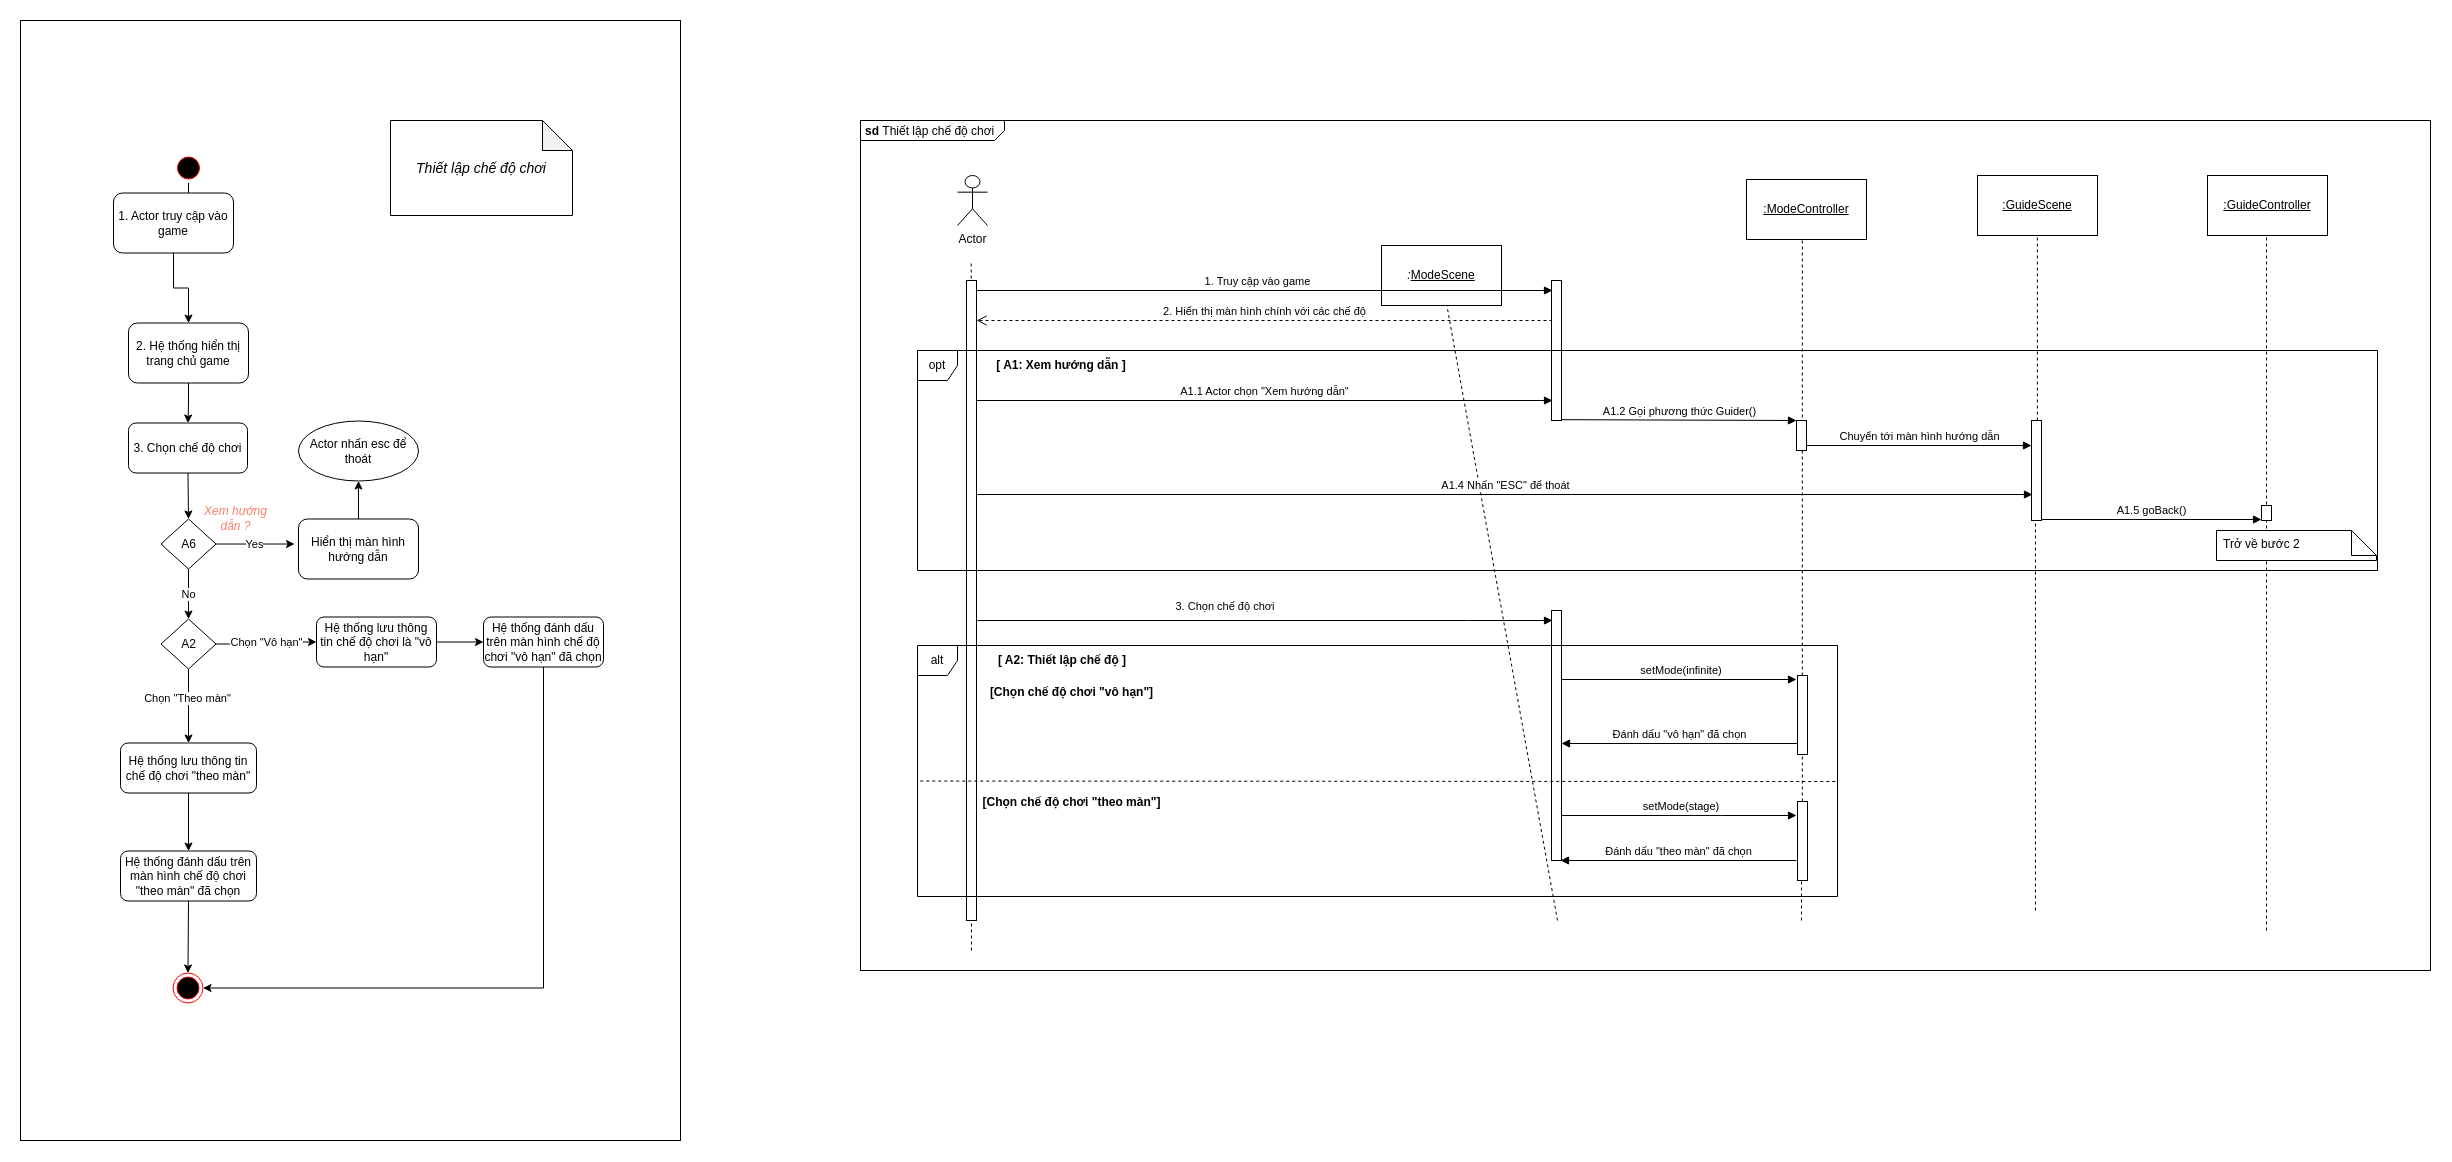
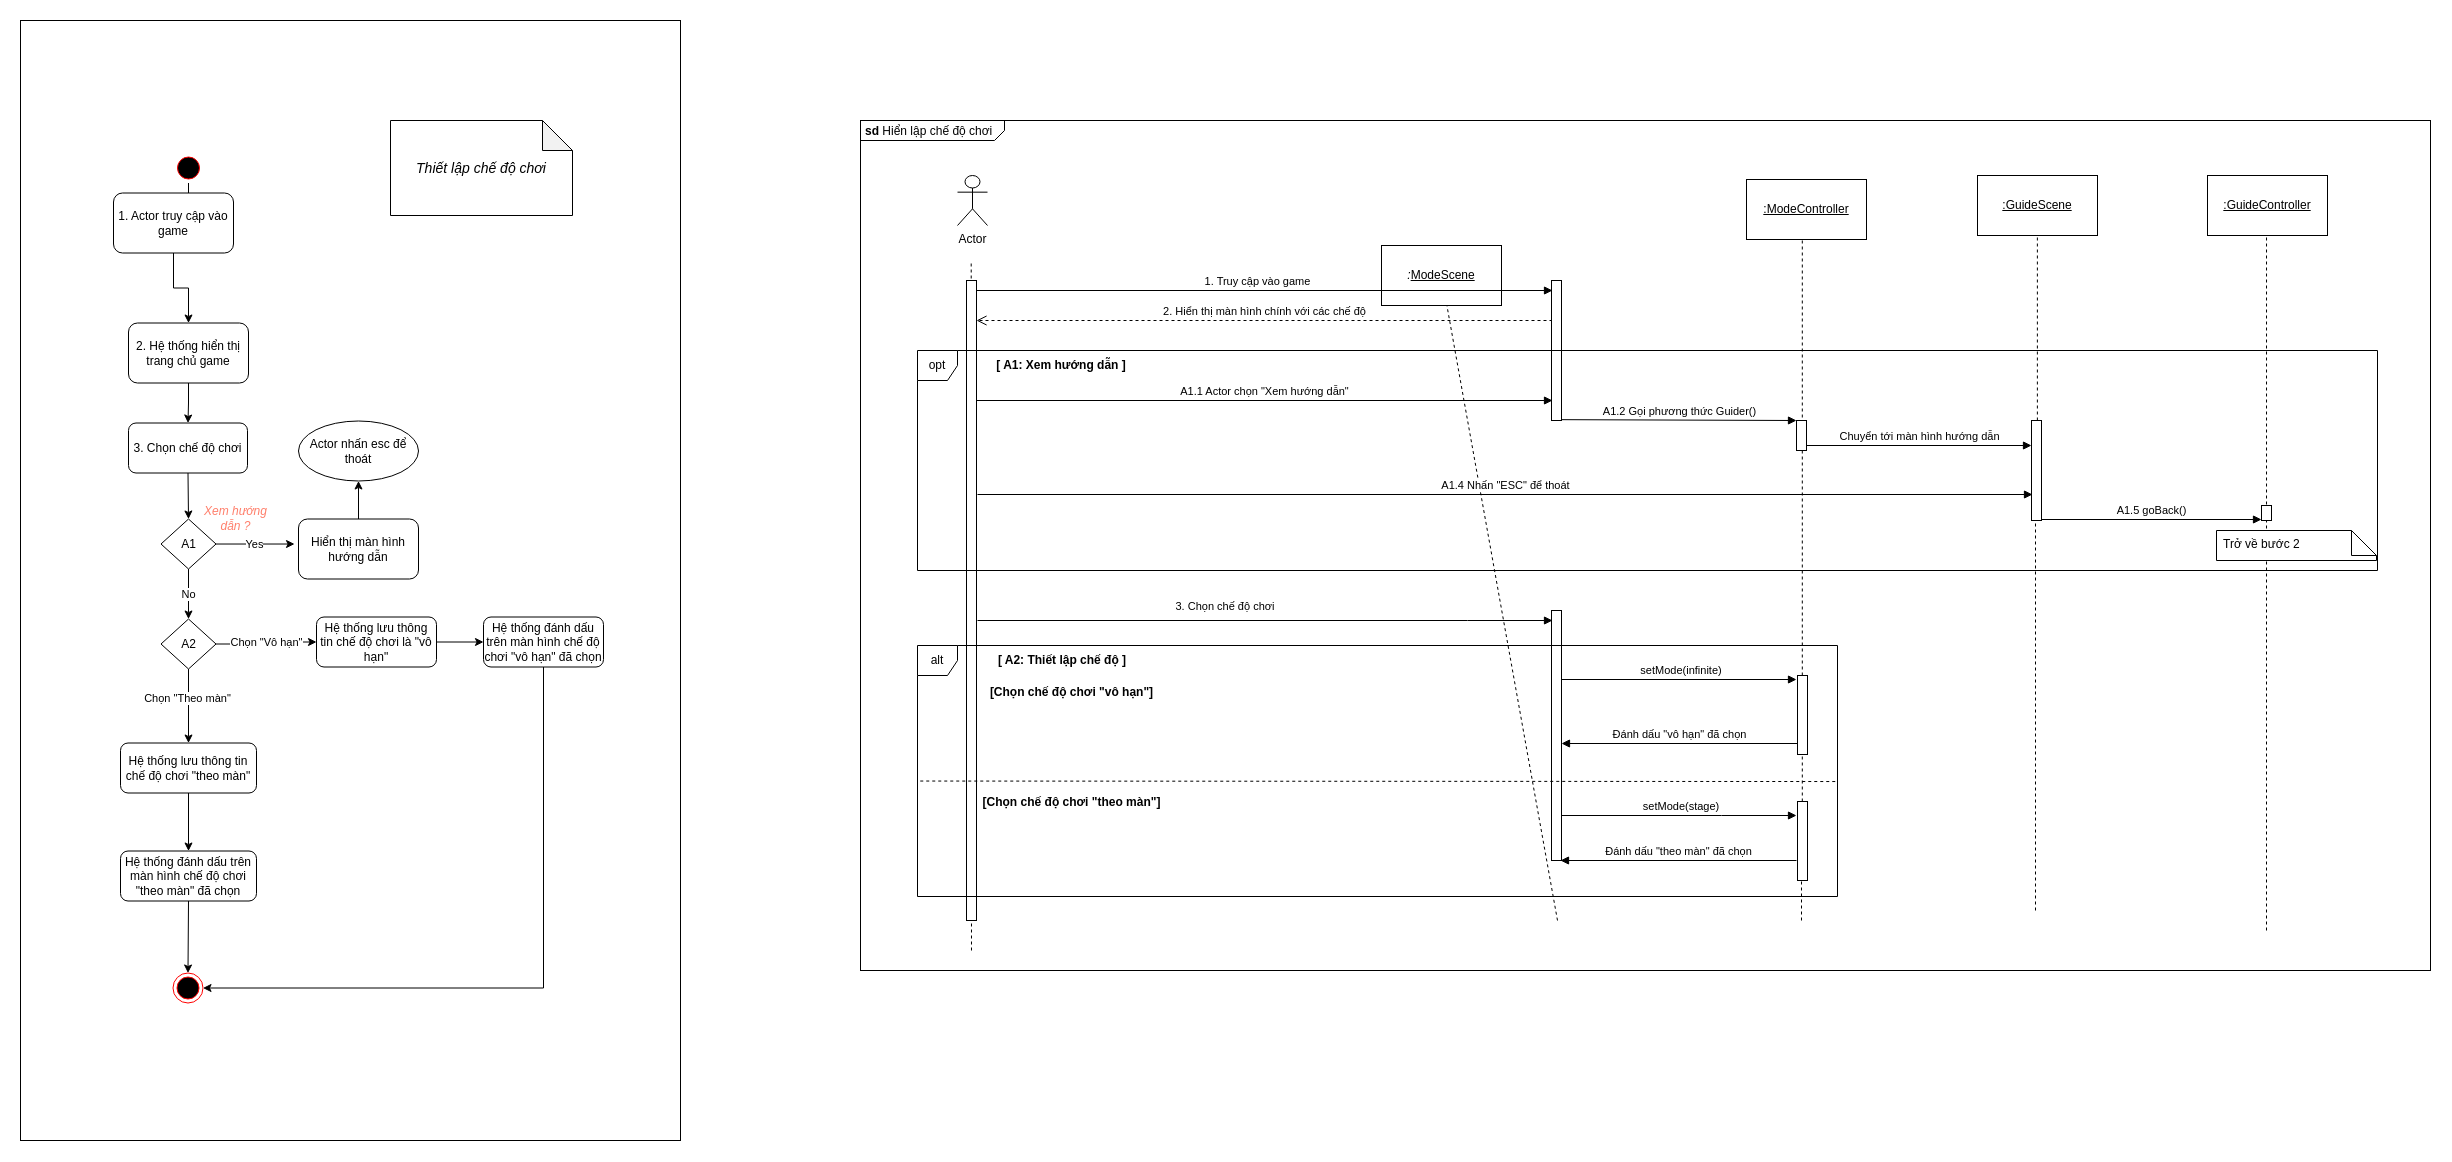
(930, 128) -> (927, 128)
(189, 545) -> (189, 545)
